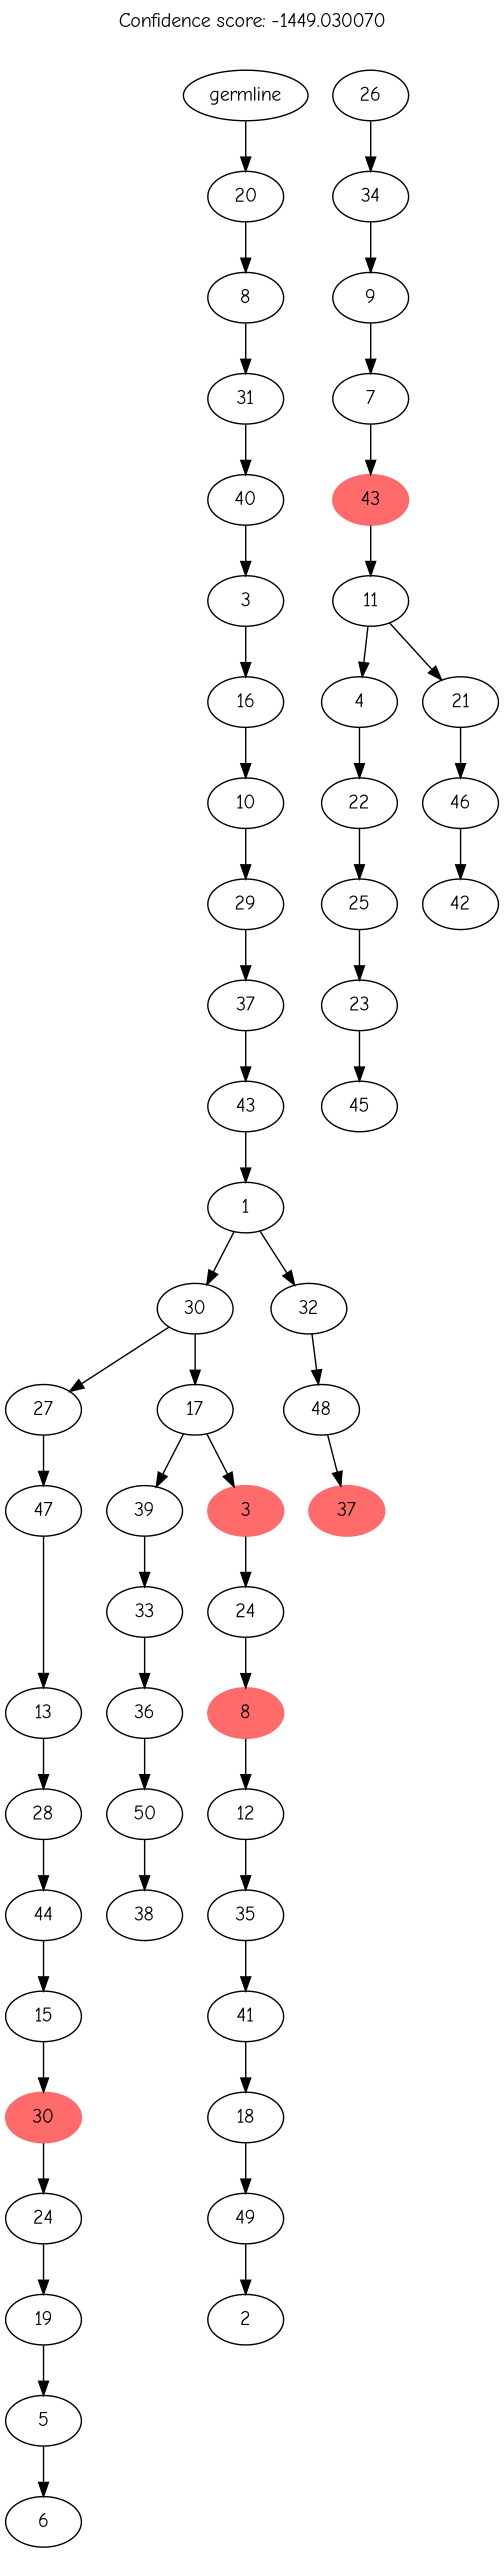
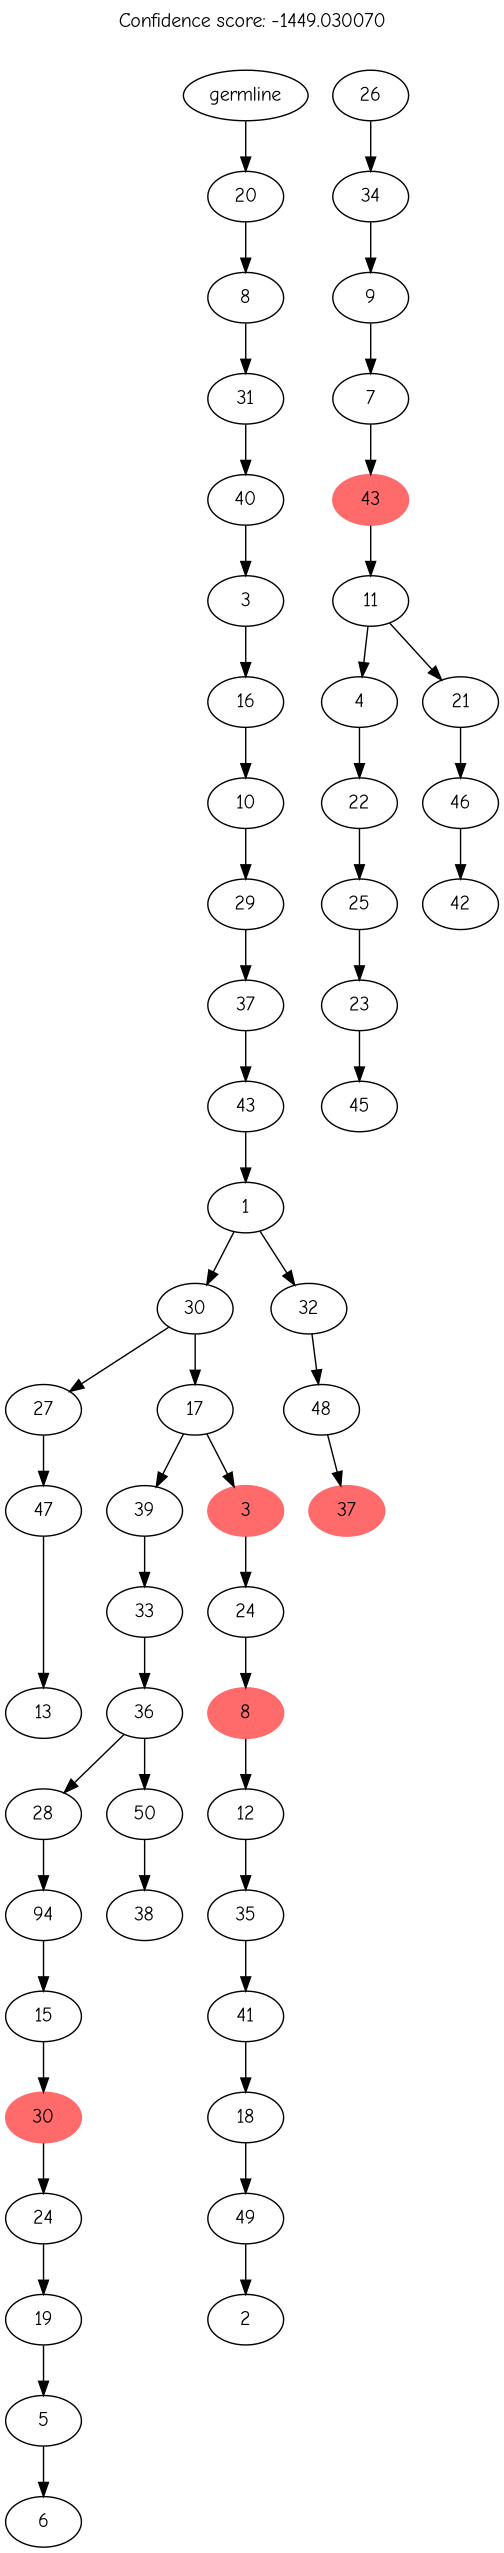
(44, 1757) -> (99, 1759)
(44, 1915) -> (44, 1915)
